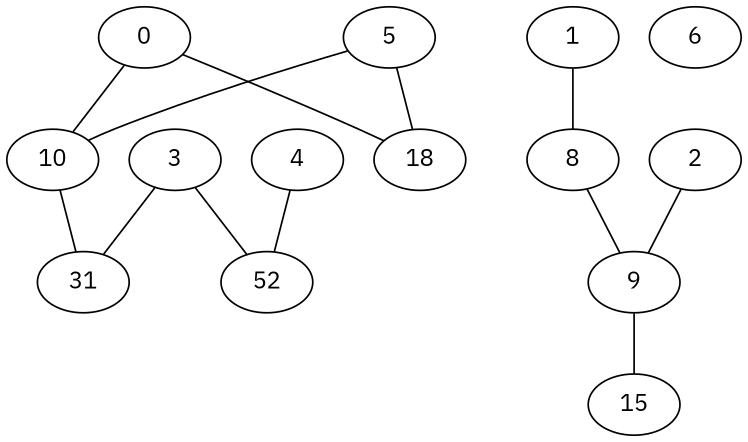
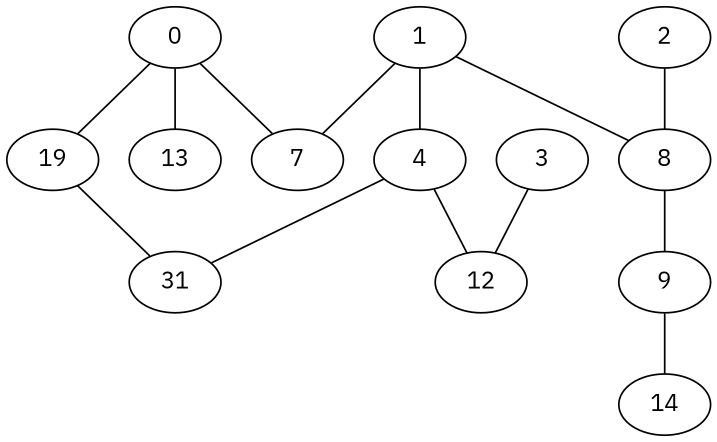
(389, 37) -> none
(695, 37) -> none
none -> (420, 99)
(53, 160) -> (53, 160)
none -> (298, 160)
(420, 160) -> (175, 160)
(129, 221) -> (298, 221)
(665, 221) -> (665, 99)
(267, 282) -> (481, 282)
(634, 405) -> (665, 405)
